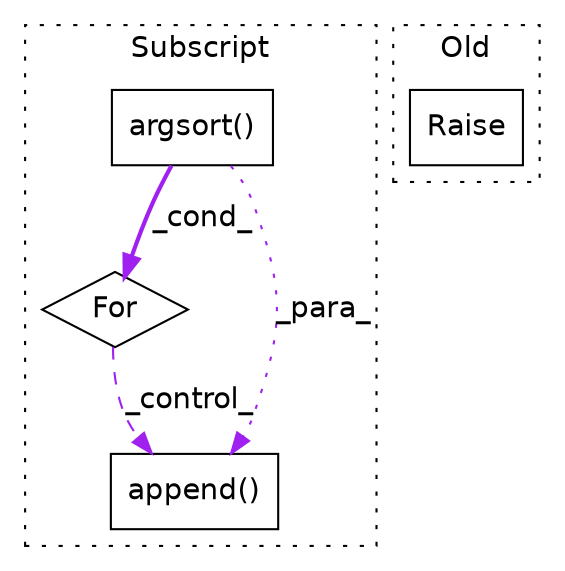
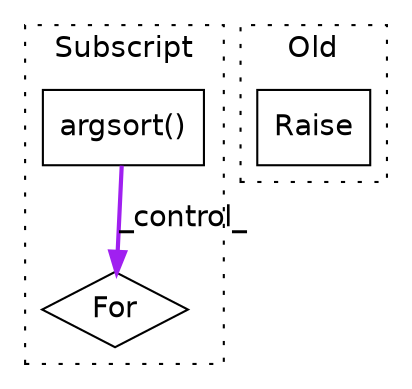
(203, 219) -> (183, 219)
(195, 492) -> none
